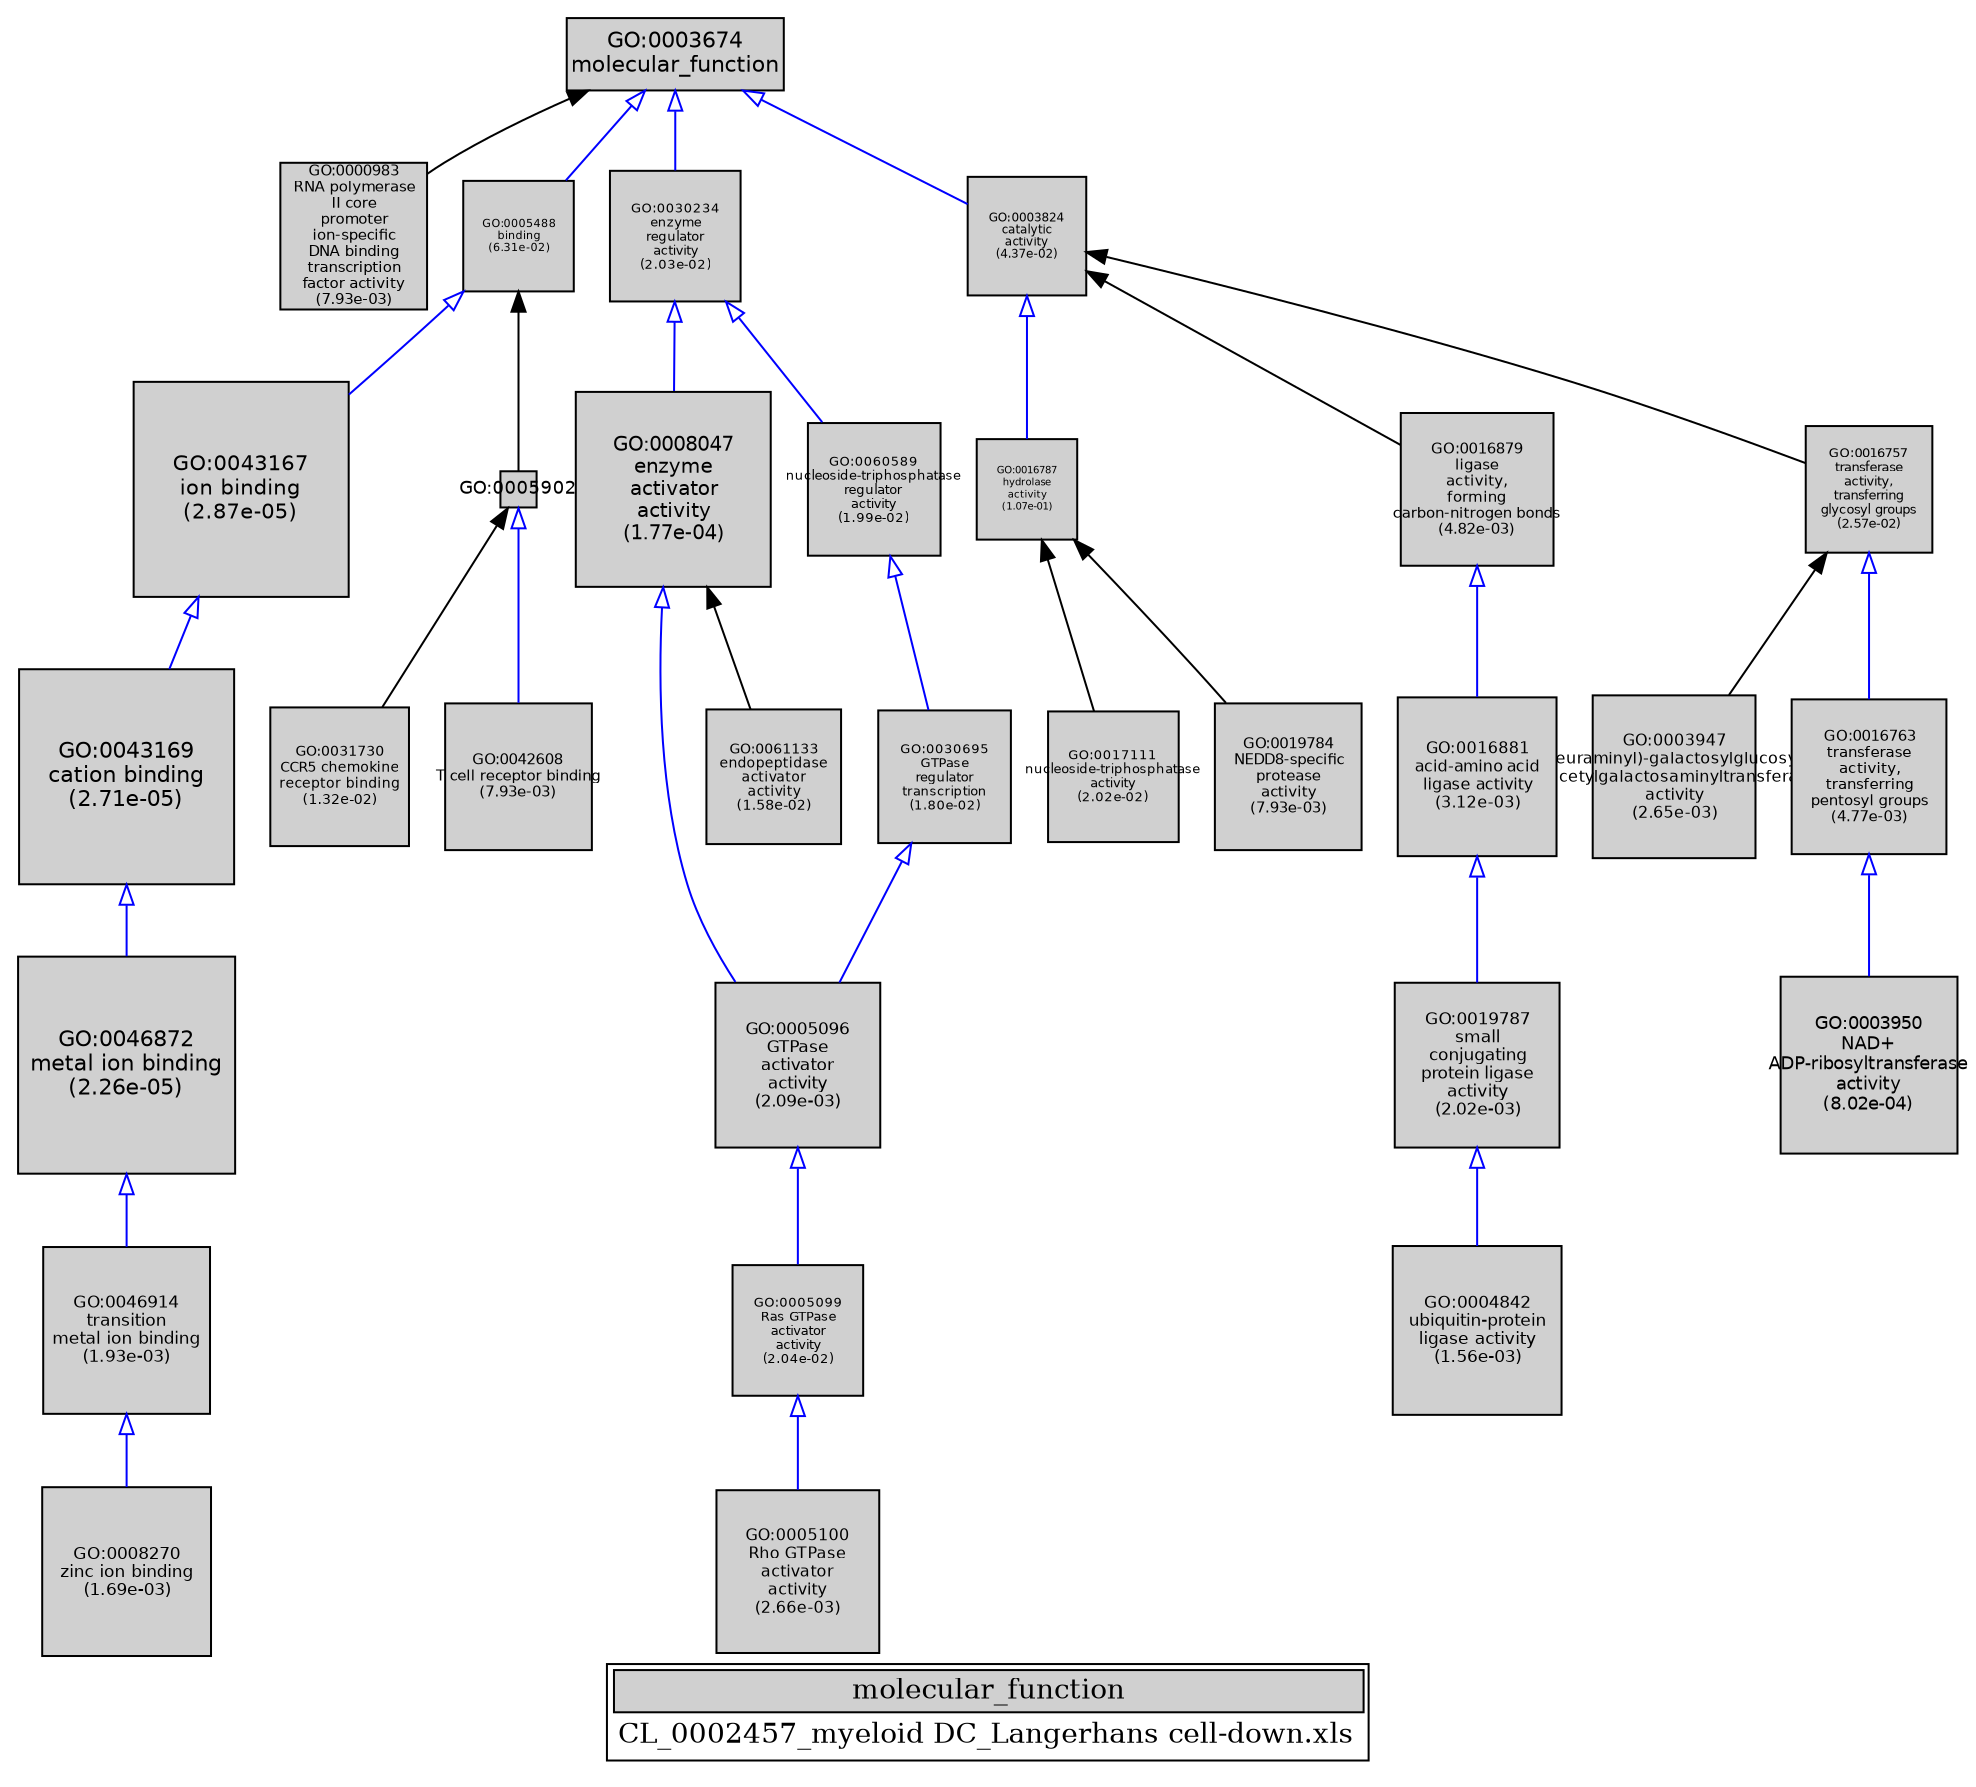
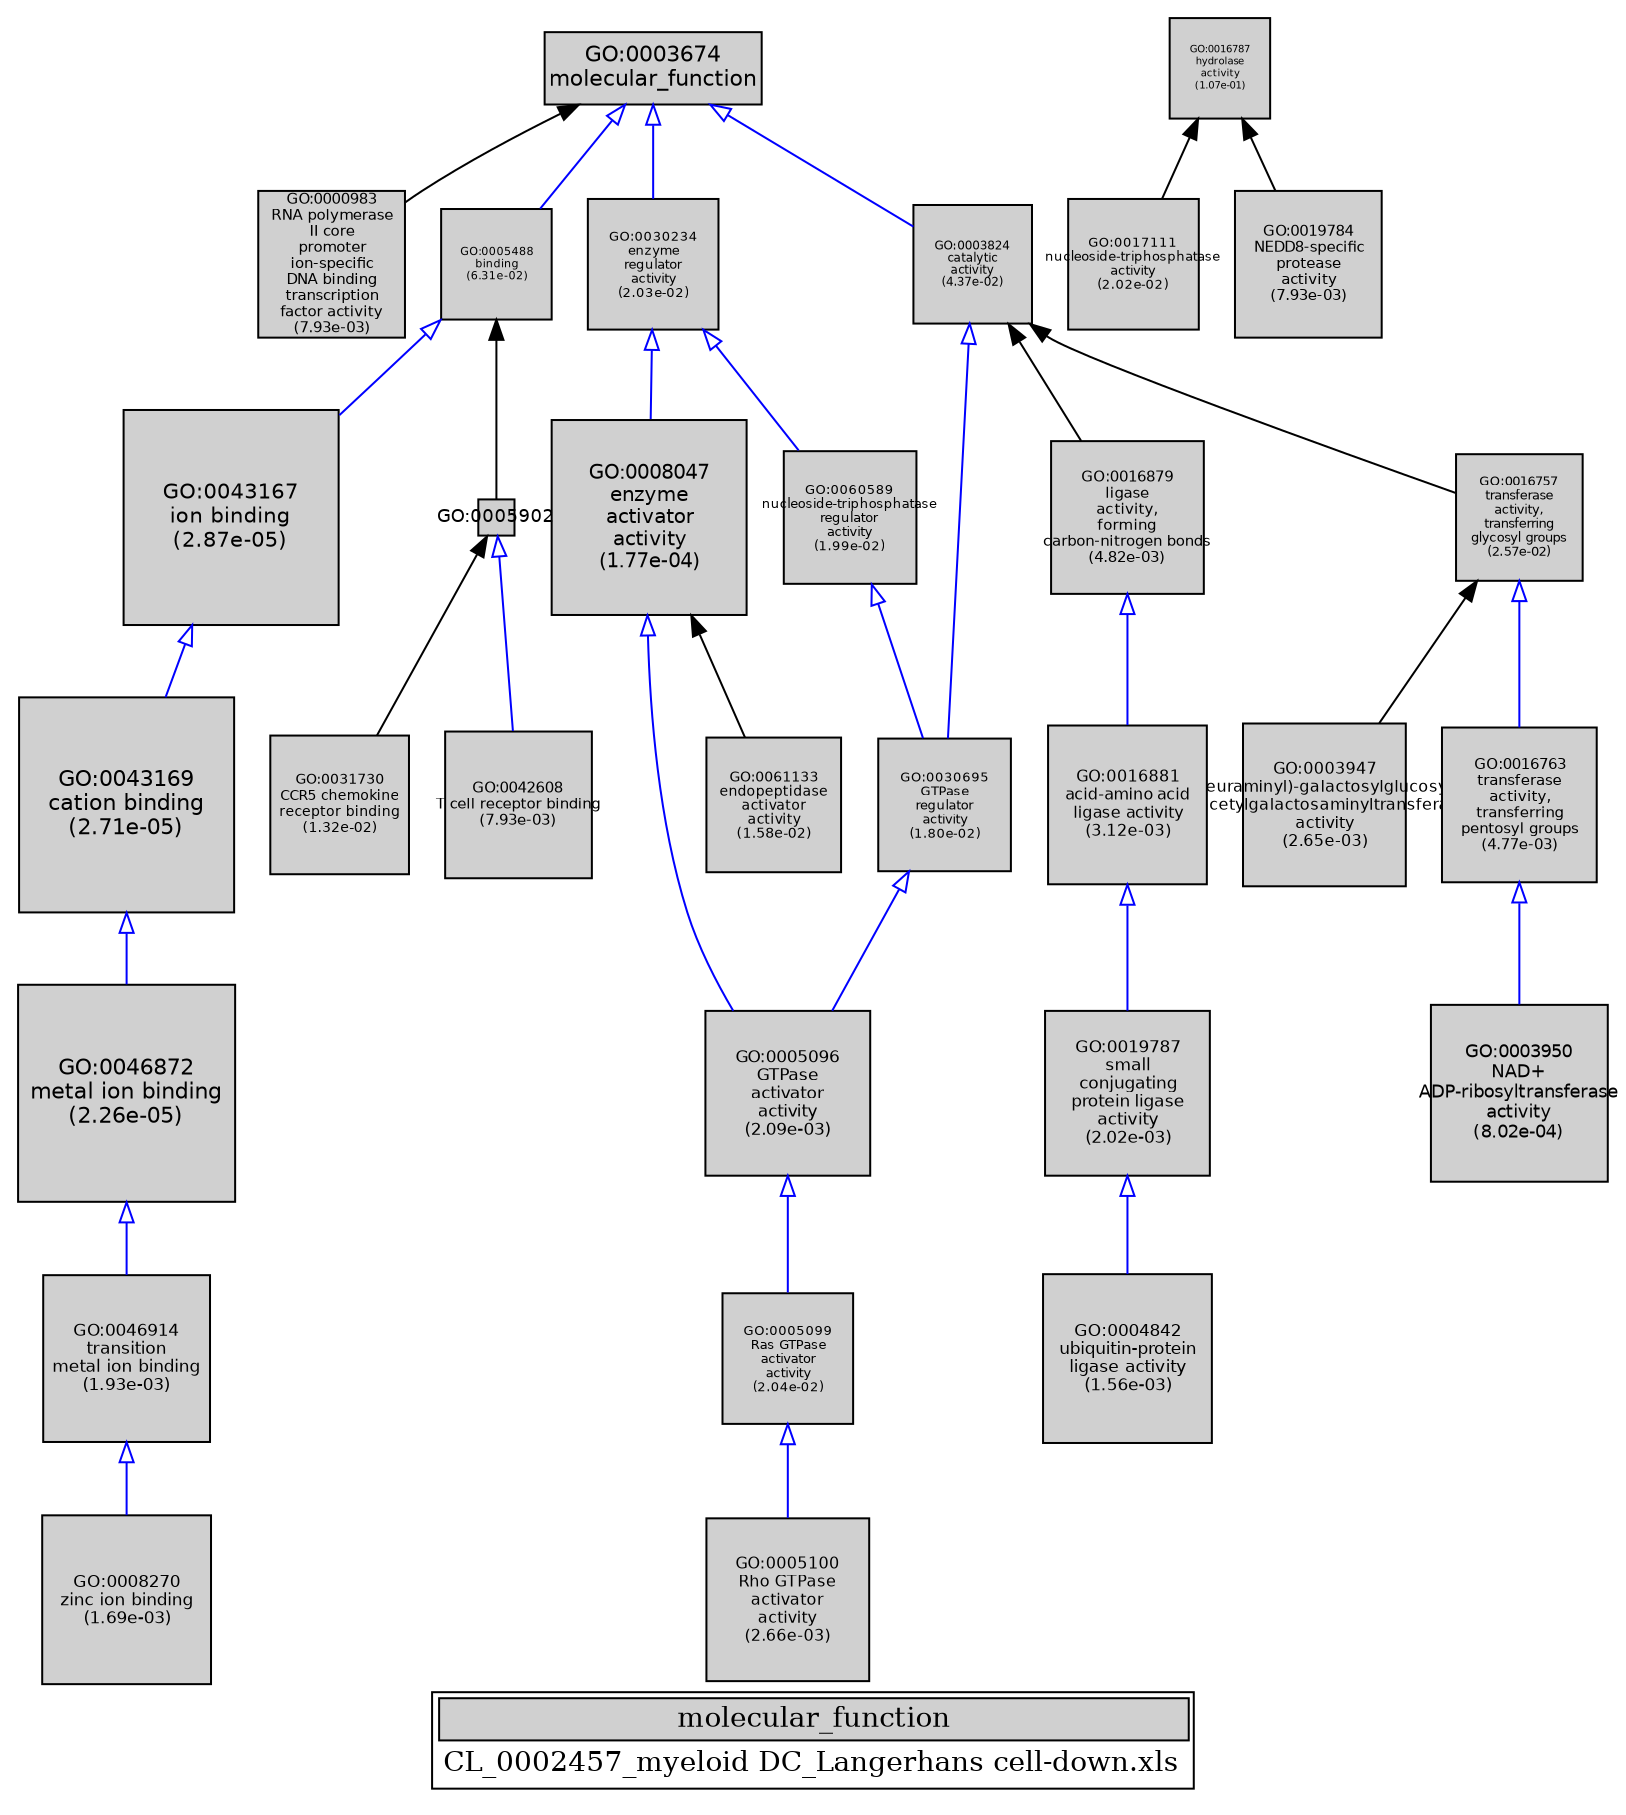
(1027, 378) -> (958, 541)
(946, 791) -> (946, 820)
